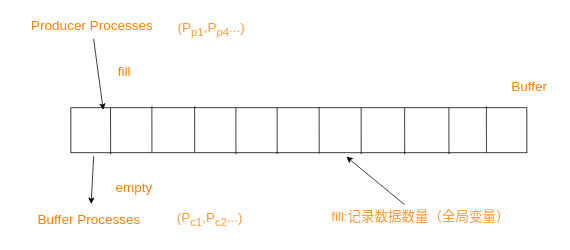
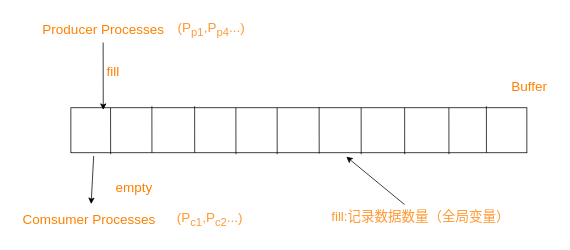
(92, 26) -> (103, 30)
(124, 72) -> (113, 72)
(89, 219) -> (89, 219)
